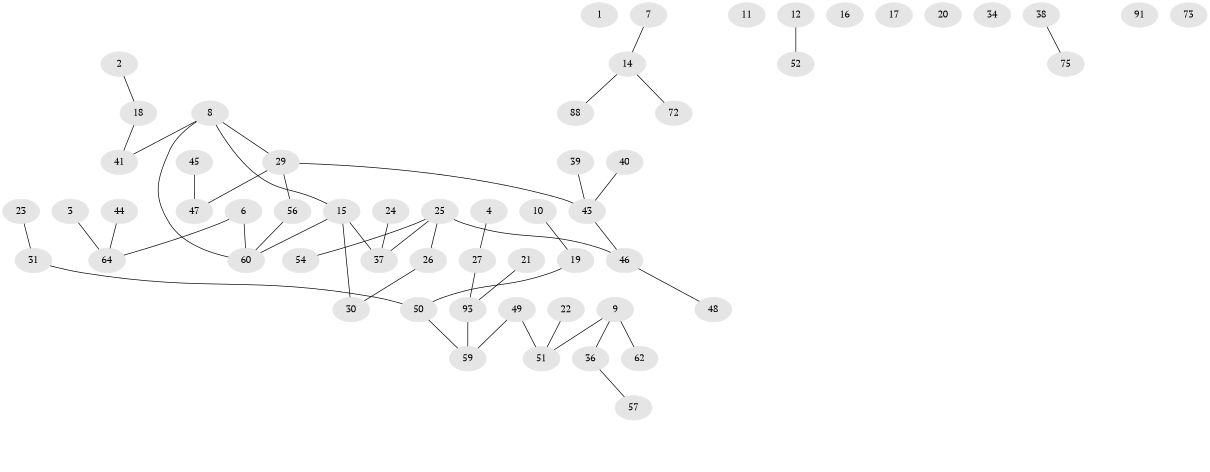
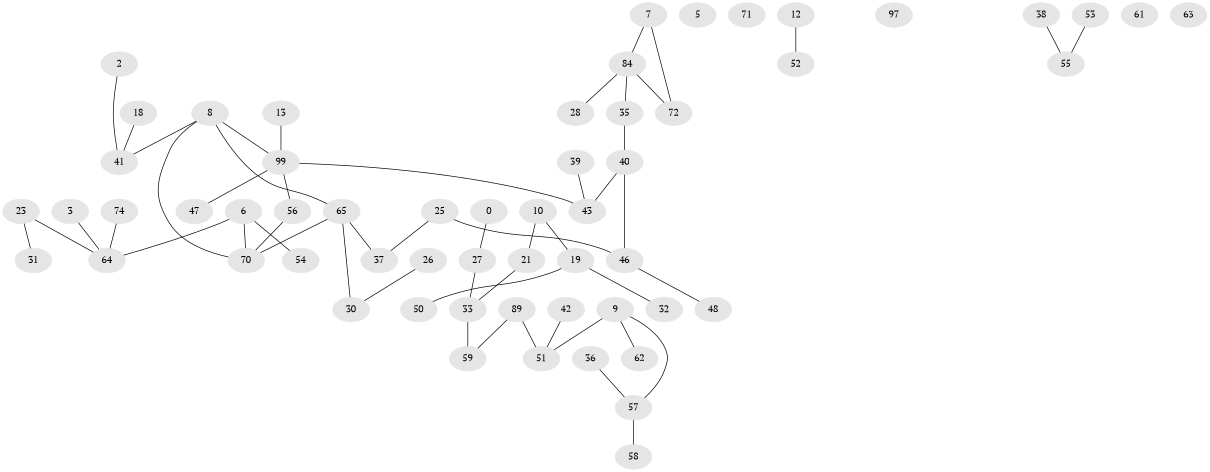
(599, 15) -> none
none -> (698, 15)
(747, 15) -> (747, 15)
(845, 15) -> none
(894, 15) -> (894, 15)
(943, 15) -> none
(992, 15) -> none
none -> (1090, 15)
(1140, 15) -> (1140, 15)
(1189, 15) -> (1189, 15)
(627, 64) -> (627, 64)
none -> (661, 64)
(1066, 64) -> (1066, 64)
(129, 89) -> (113, 113)
none -> (281, 113)
(576, 113) -> (576, 113)
none -> (625, 113)
(194, 162) -> none
(281, 162) -> (281, 162)
(119, 211) -> (119, 211)
(342, 211) -> (342, 211)
(391, 211) -> none
(489, 211) -> (489, 211)
none -> (533, 232)
none -> (64, 236)
(434, 236) -> none
(606, 236) -> (625, 211)
(372, 239) -> (274, 237)
(246, 261) -> (246, 261)
(226, 284) -> none
(468, 310) -> (468, 310)
(517, 310) -> (517, 310)
(566, 310) -> (566, 310)
none -> (664, 310)
(443, 334) -> none
(603, 334) -> (667, 353)
none -> (634, 457)
